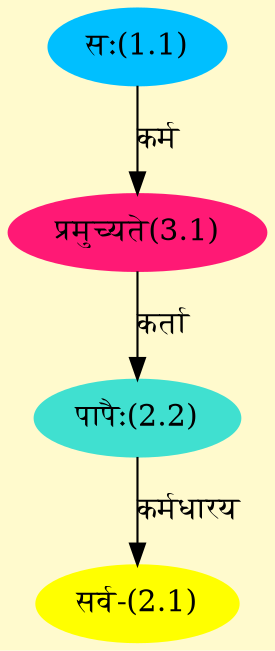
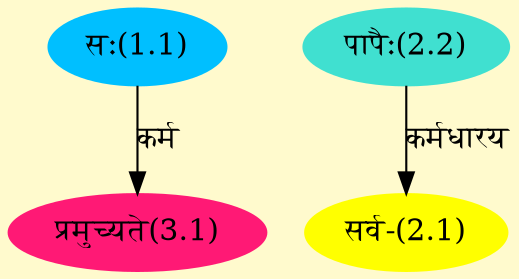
(137, 315) -> none
